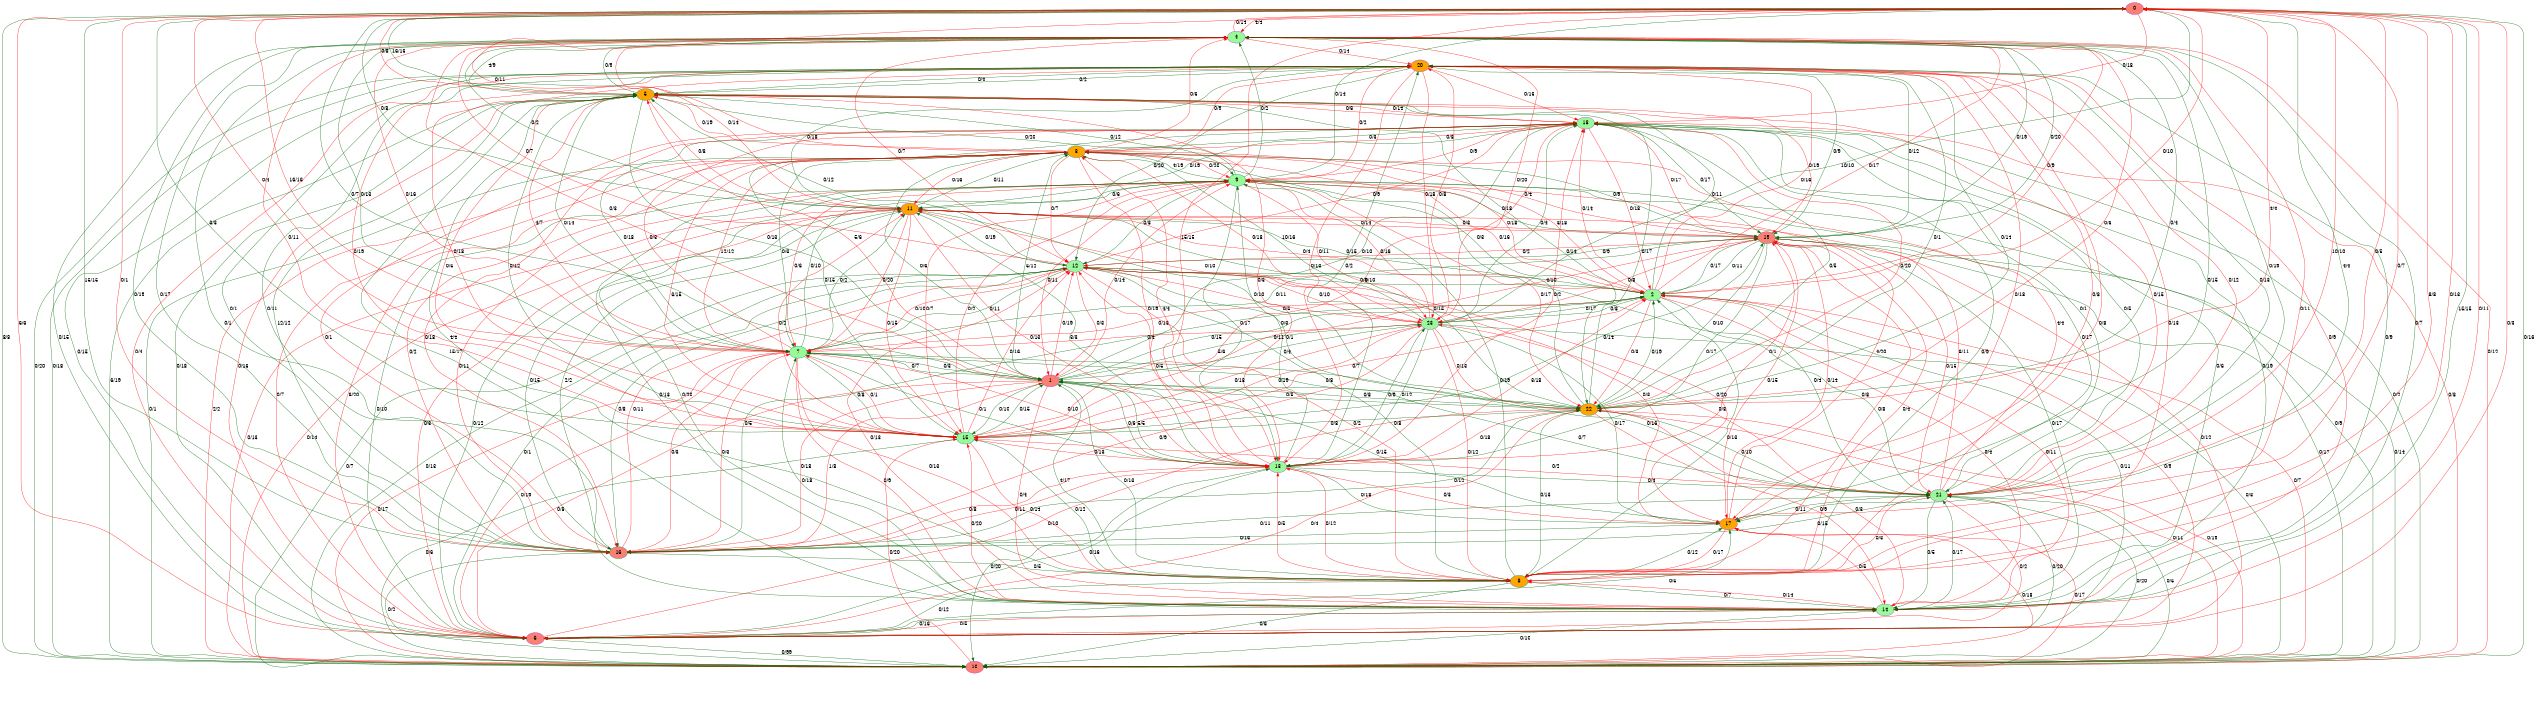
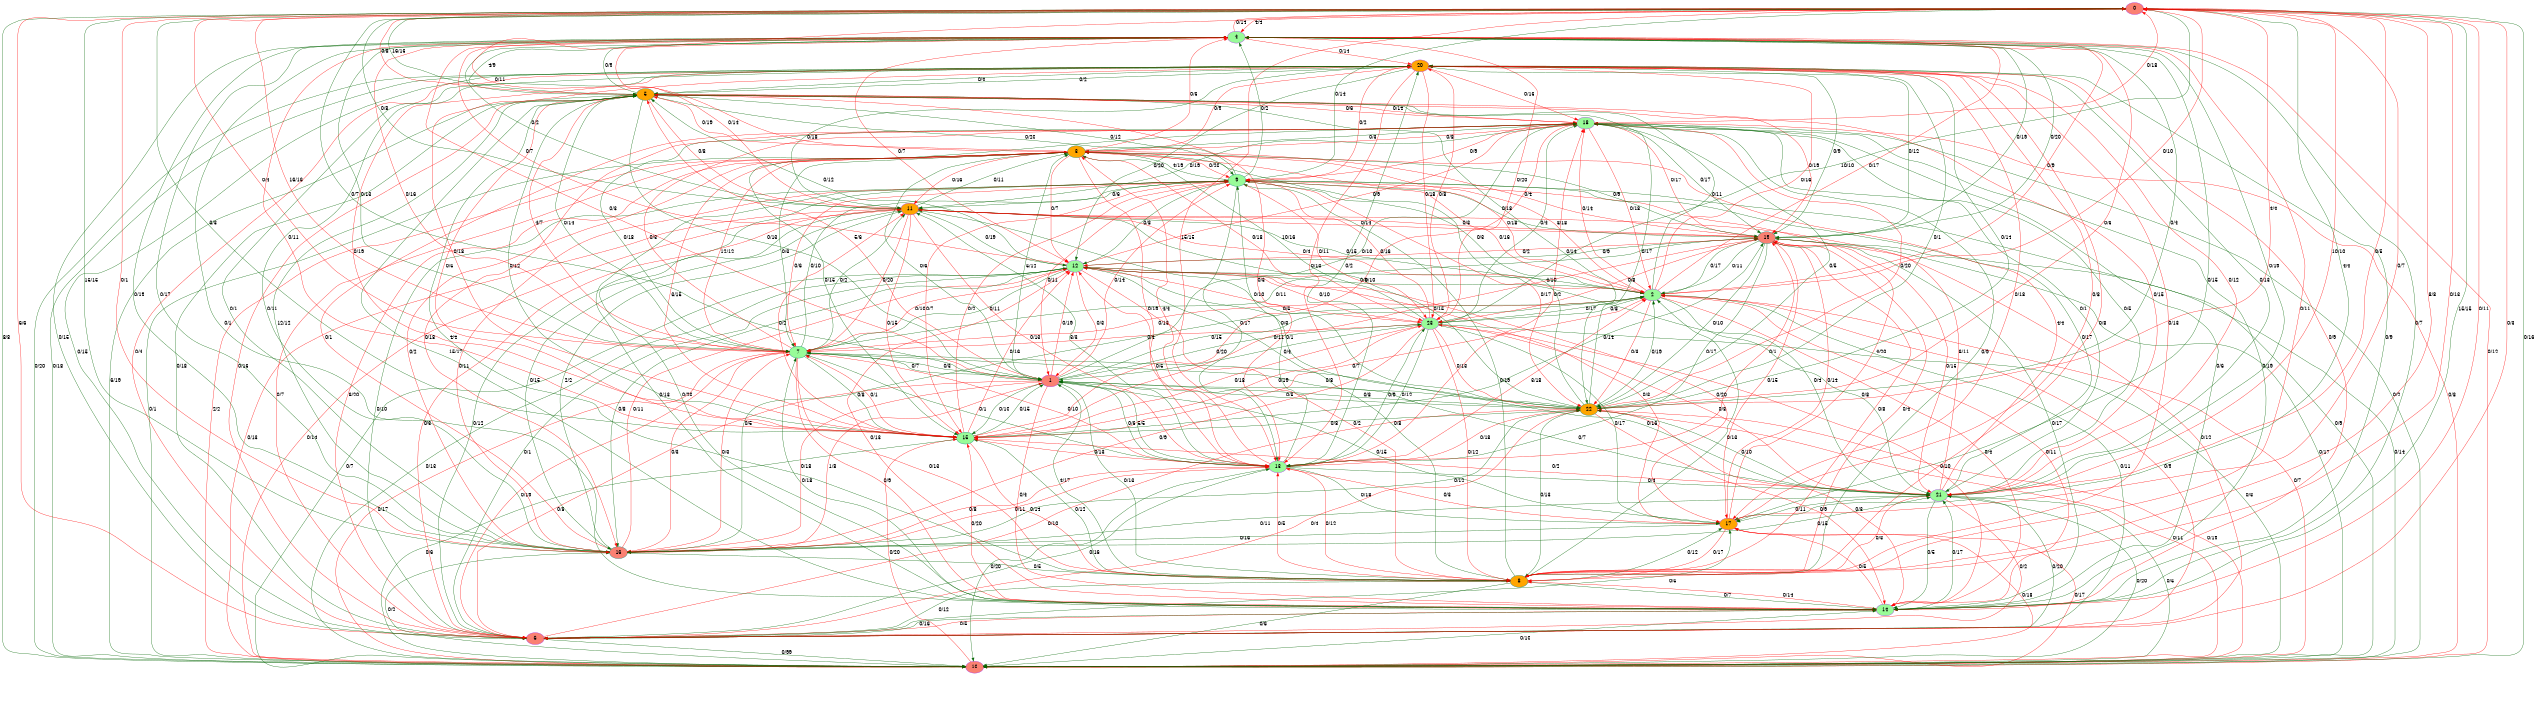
(1894, 106) -> (1905, 115)
(1173, 267) -> (1796, 409)
(1222, 352) -> (1222, 352)
